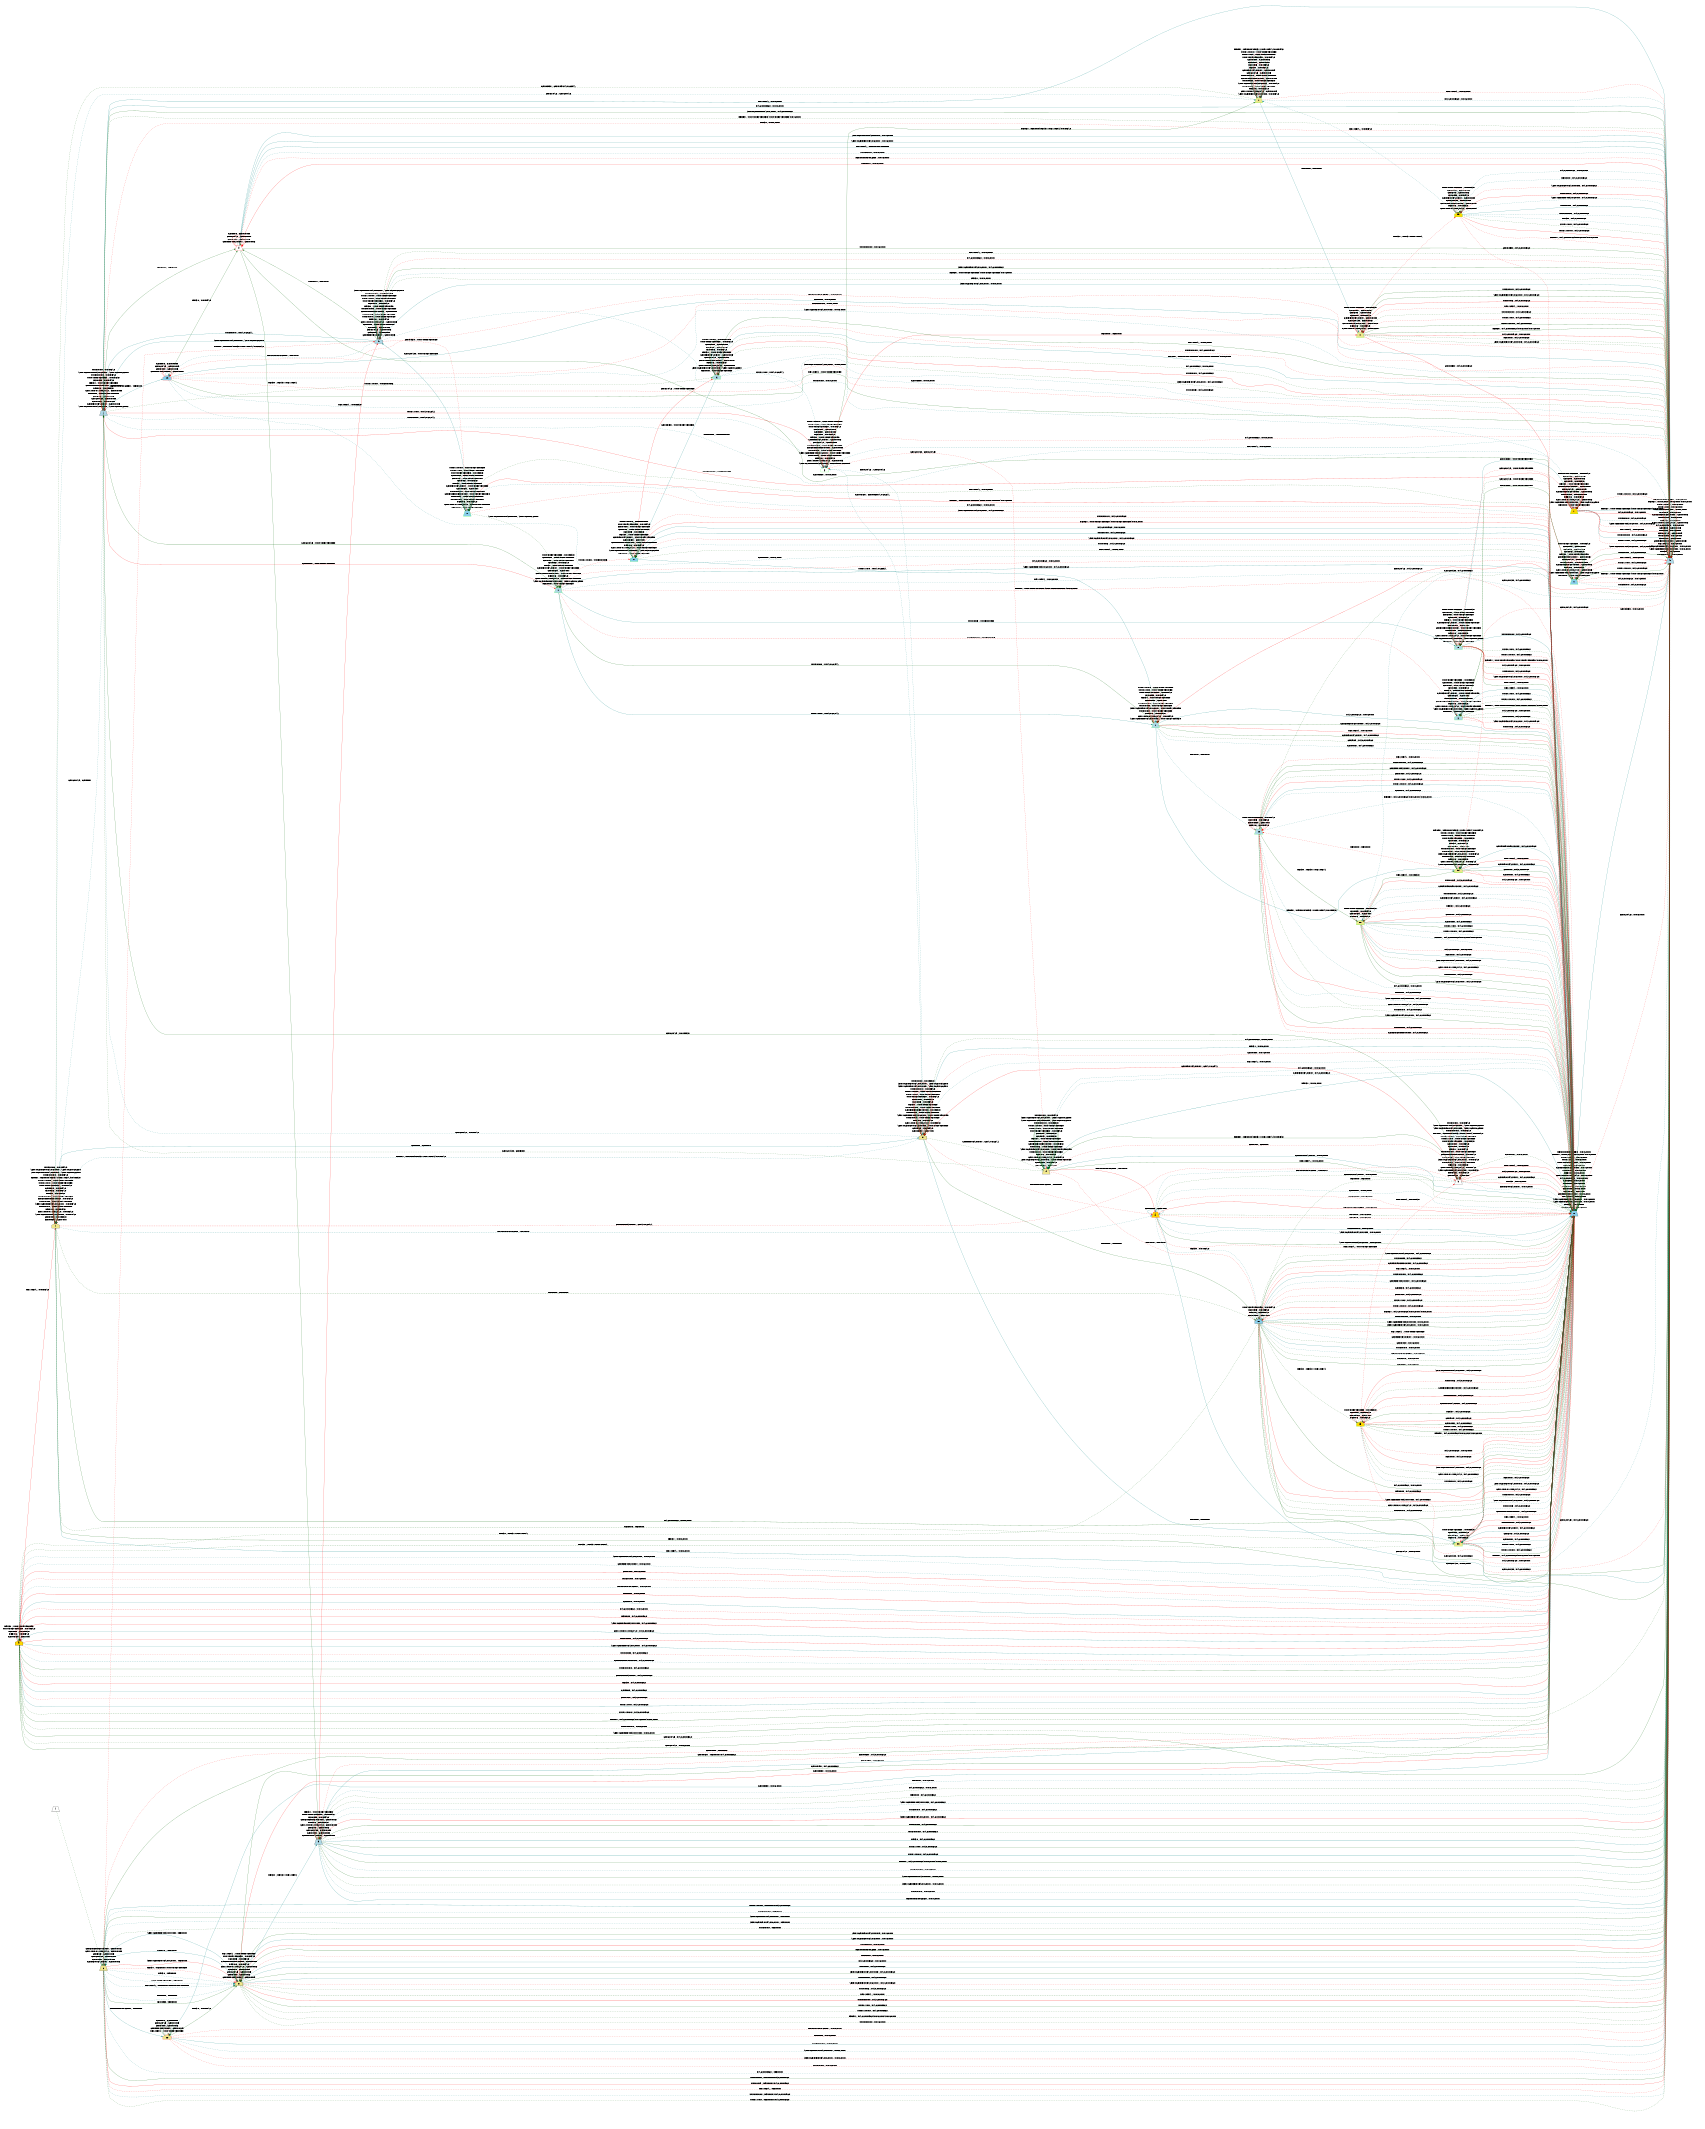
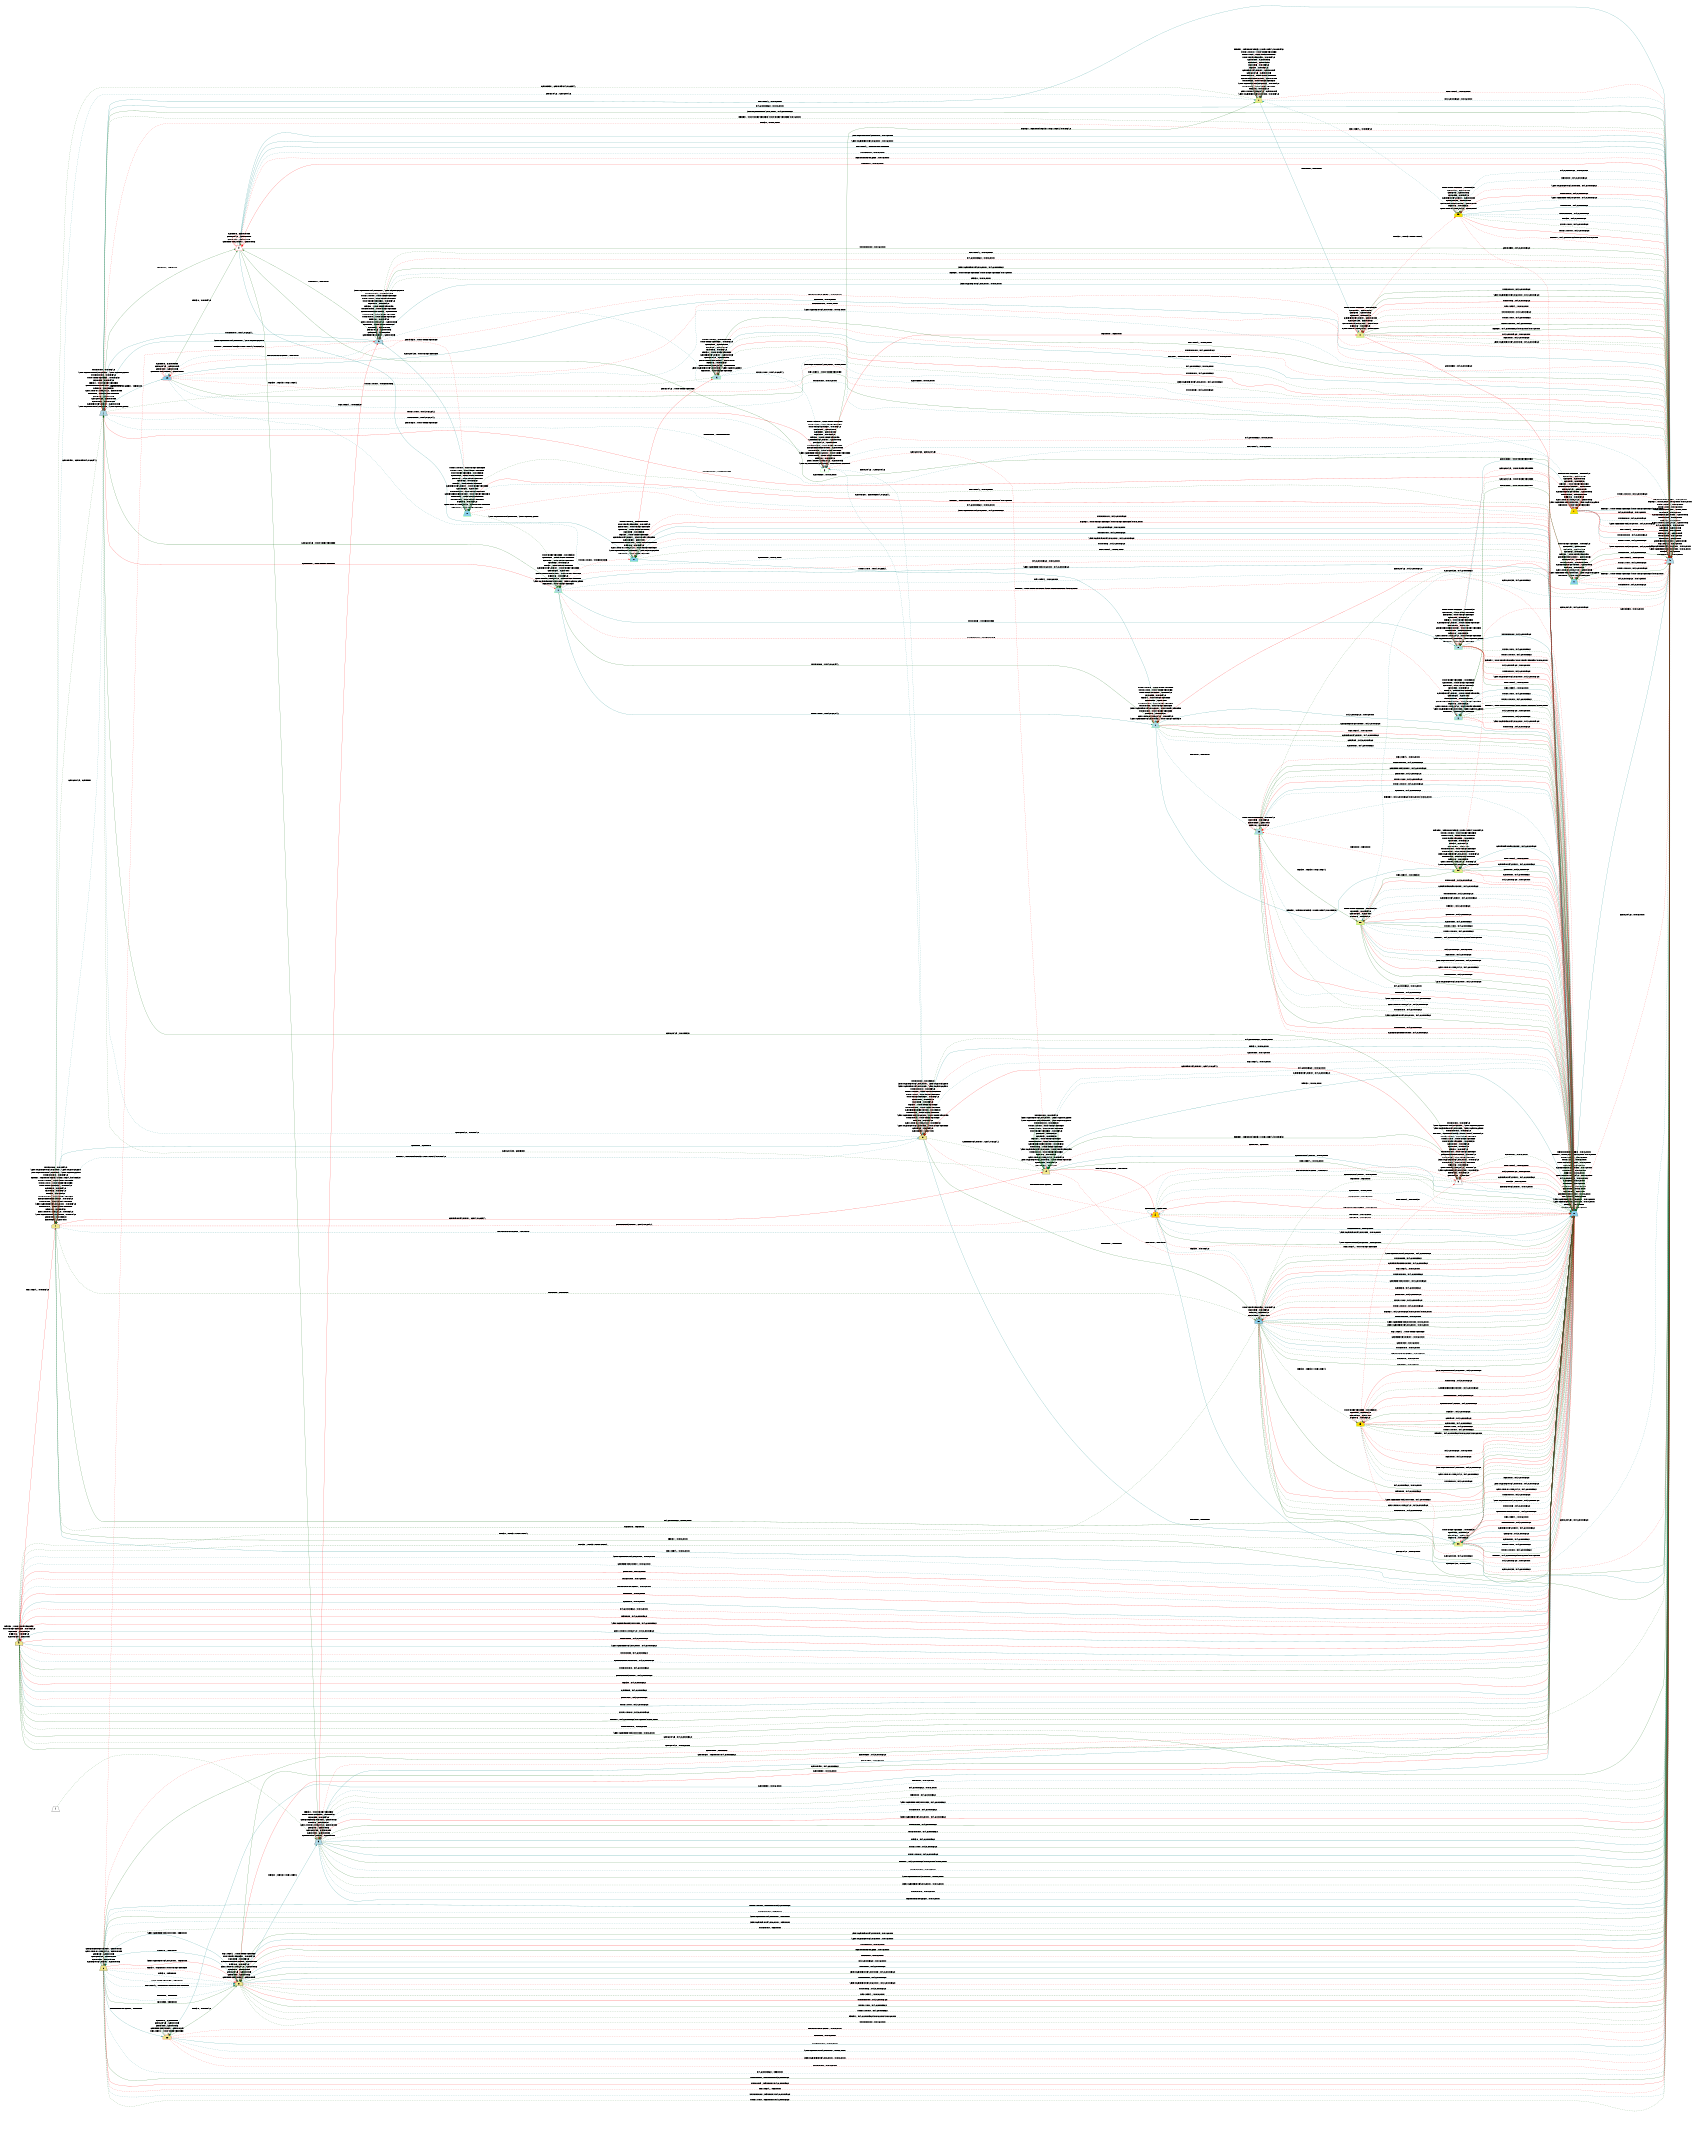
(678, 463) -> (406, 441)
none -> (60, 818)
none -> (552, 1219)
(19, 1643) -> (19, 1643)
(79, 1888) -> (189, 1758)
